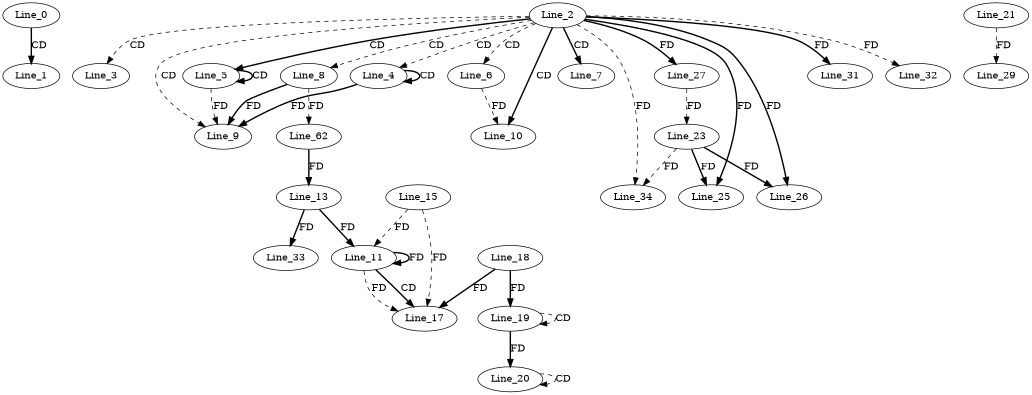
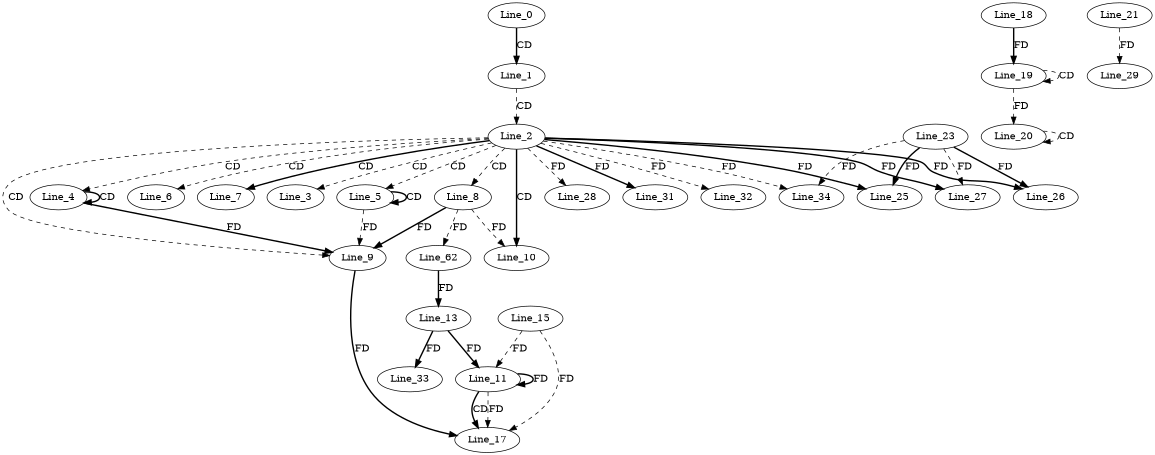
(385, 38) -> (444, 166)
(488, 103) -> (485, 226)
none -> (517, 103)
(687, 103) -> (952, 163)
none -> (577, 197)
(470, 286) -> (362, 377)
(510, 345) -> (1014, 103)
